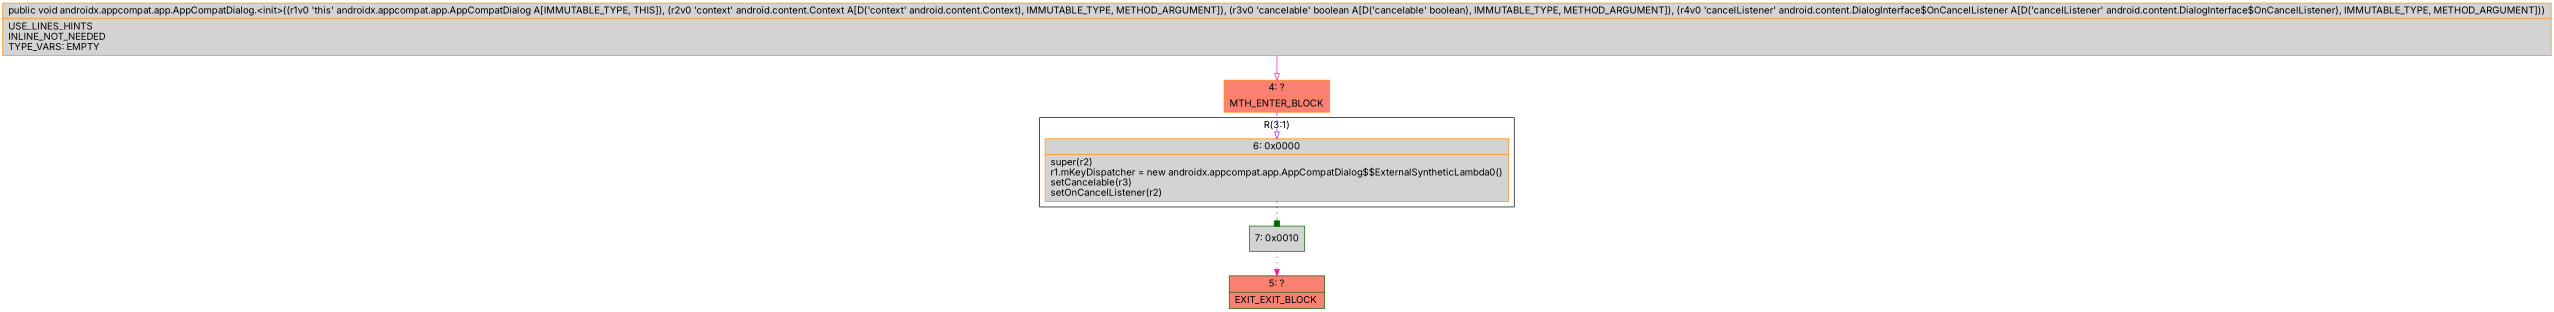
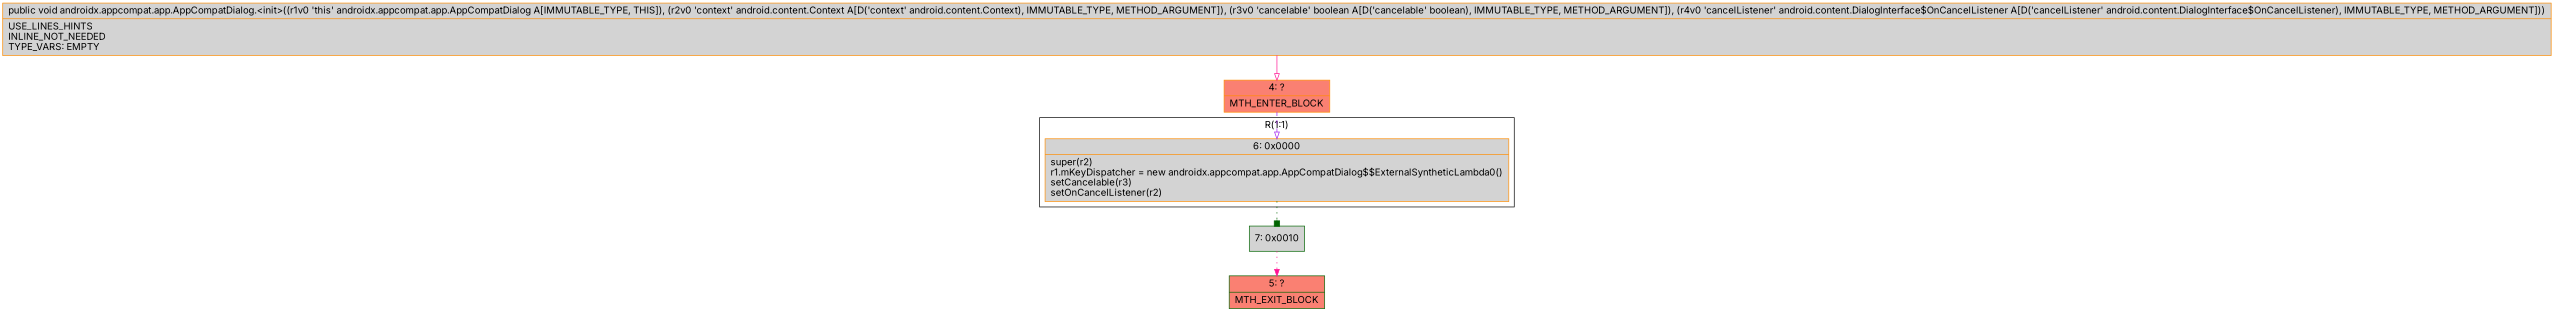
(1277, 125) -> (1277, 125)
(1276, 300) -> (1277, 300)
